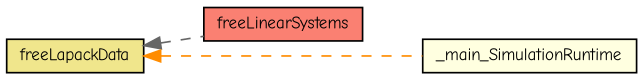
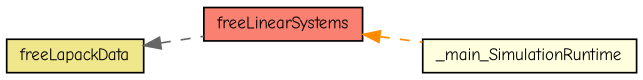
(292, 56) -> (401, 39)
